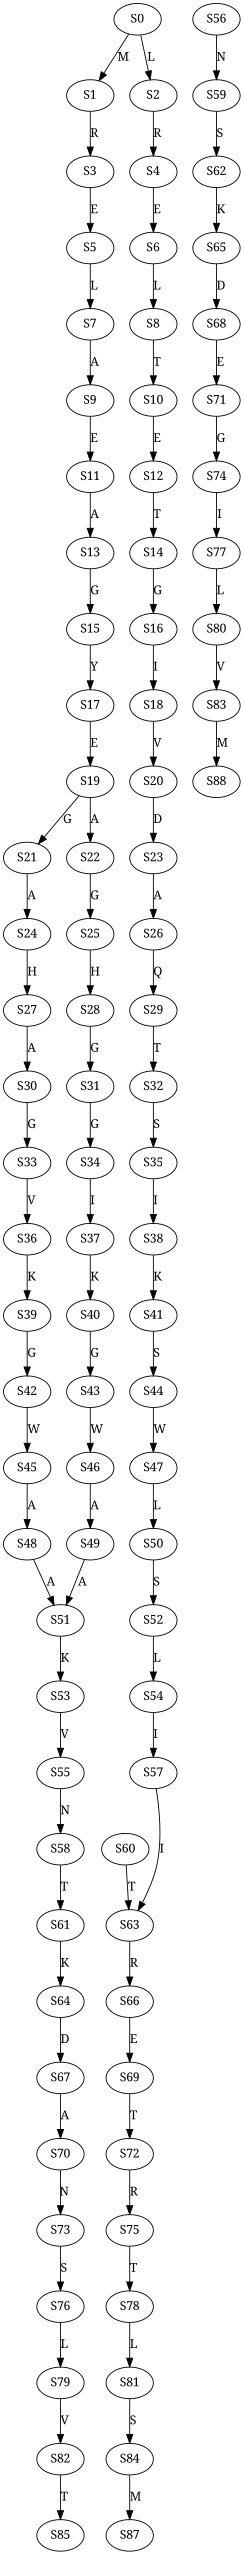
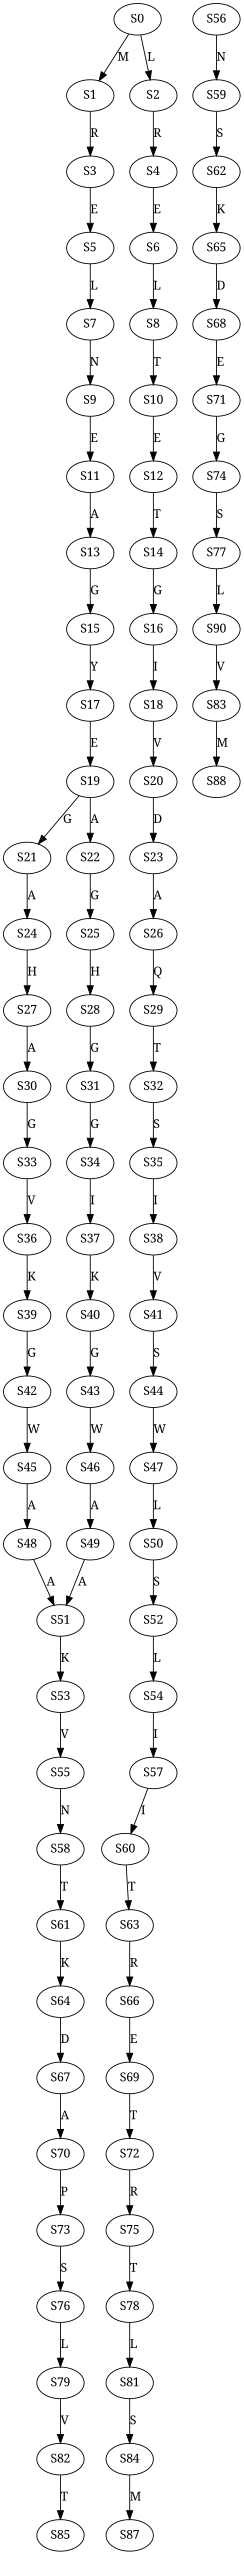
(95, 362) -> (95, 362)
(220, 515) -> (220, 515)
(216, 629) -> (216, 629)
(158, 1277) -> (158, 1277)
(159, 1847) -> (141, 1807)
(64, 2192) -> (64, 2192)
